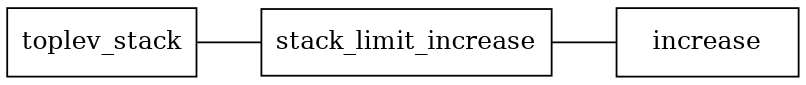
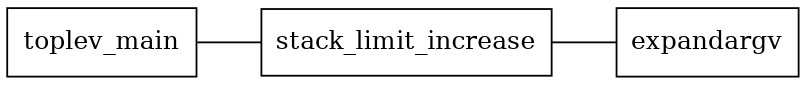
(102, 42) -> (102, 42)
(708, 42) -> (708, 42)
